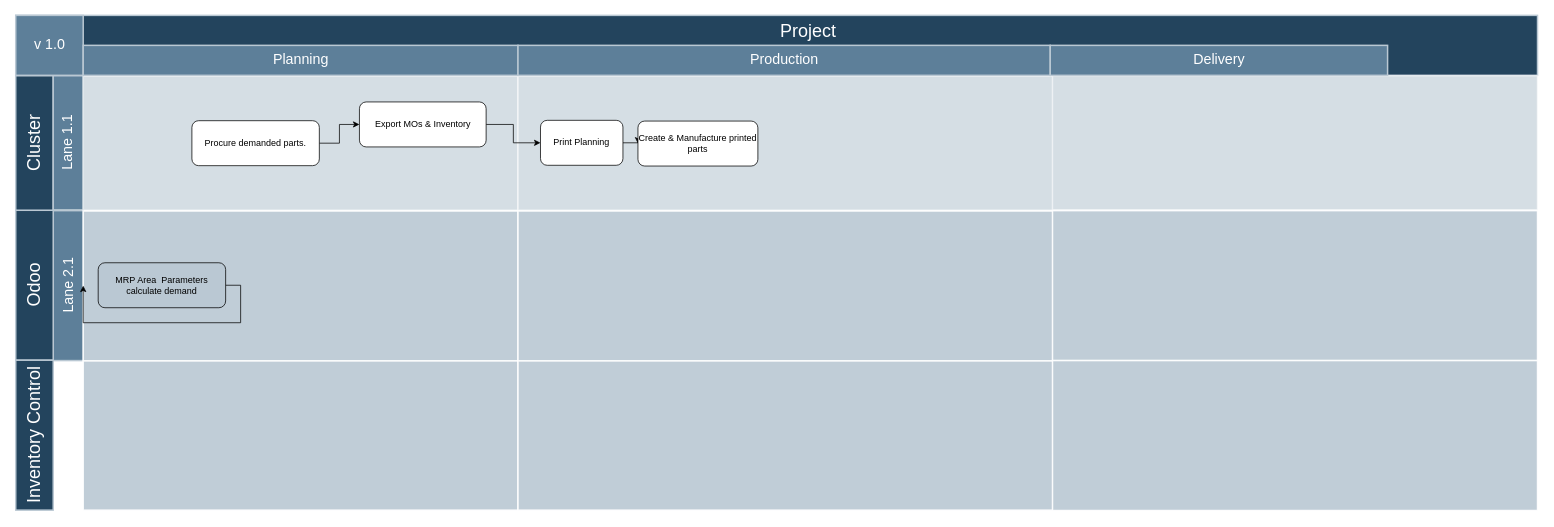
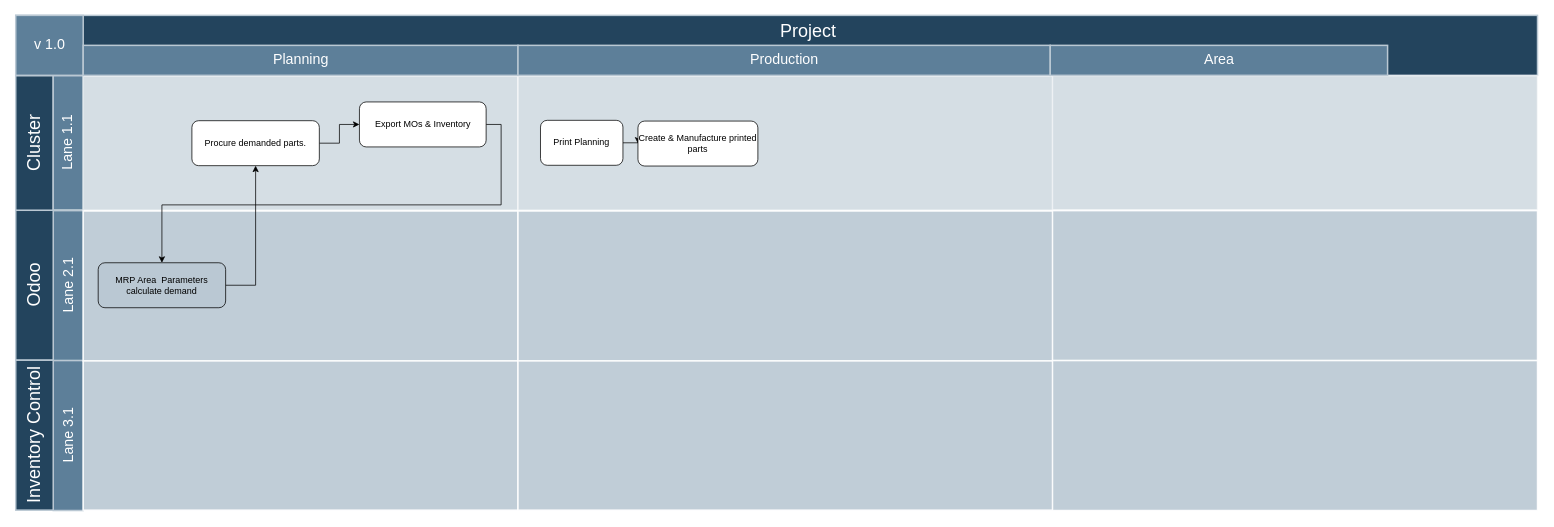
(1220, 60) -> (1220, 60)
(513, 138) -> (162, 207)
(165, 323) -> (255, 237)
none -> (68, 436)
